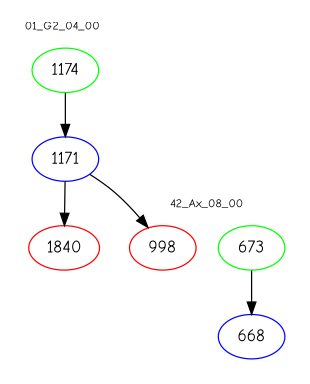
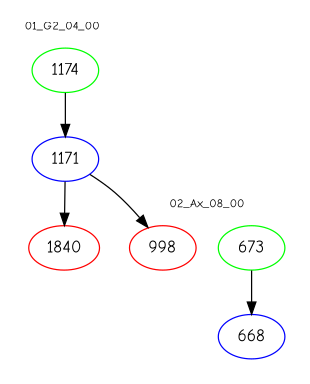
(207, 204) -> (207, 204)
